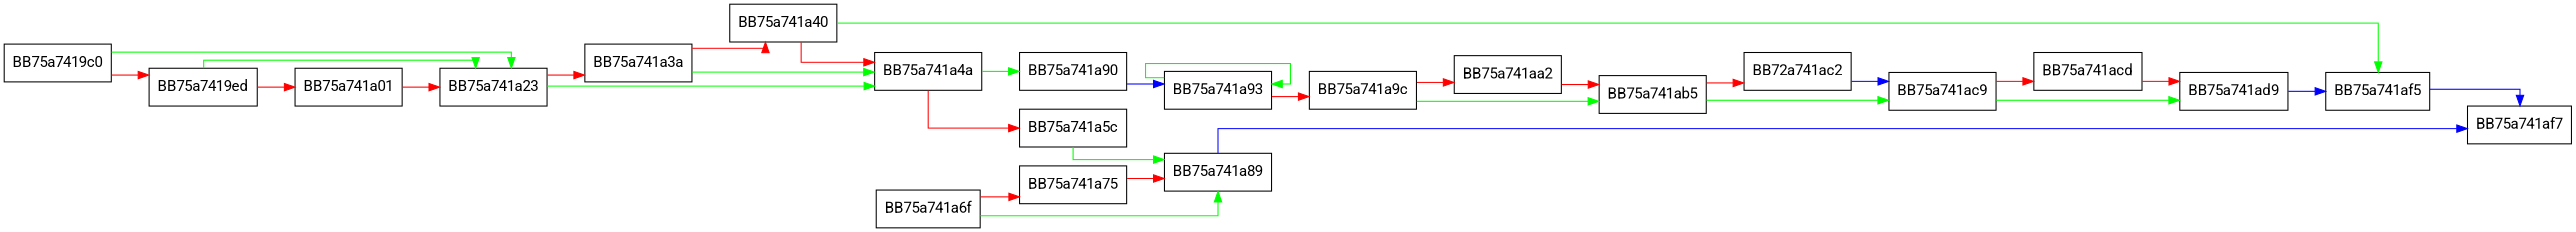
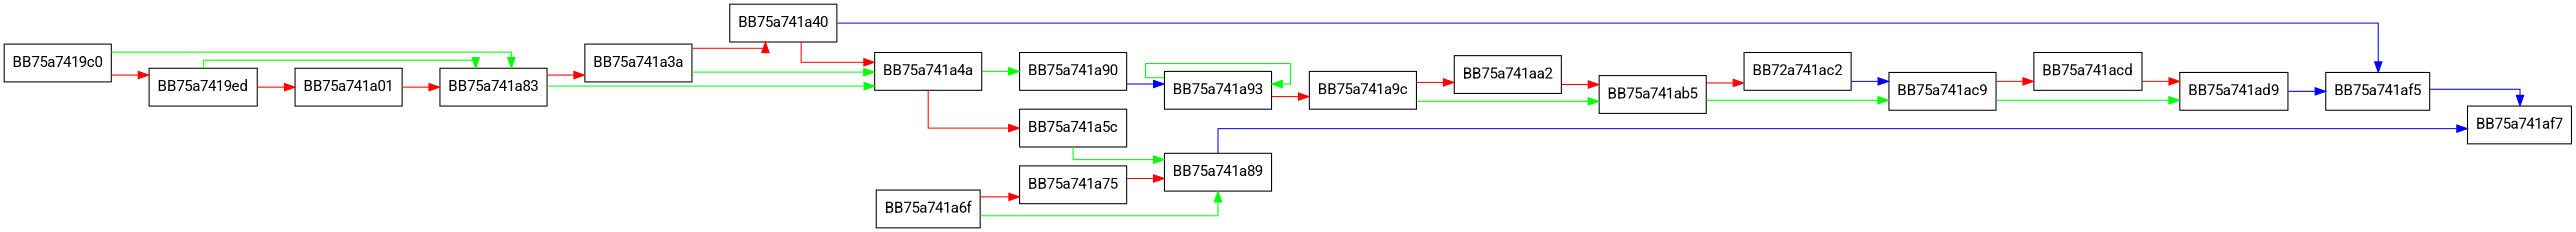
(1627, 23) -> (1627, 23)
(493, 87) -> (493, 87)
